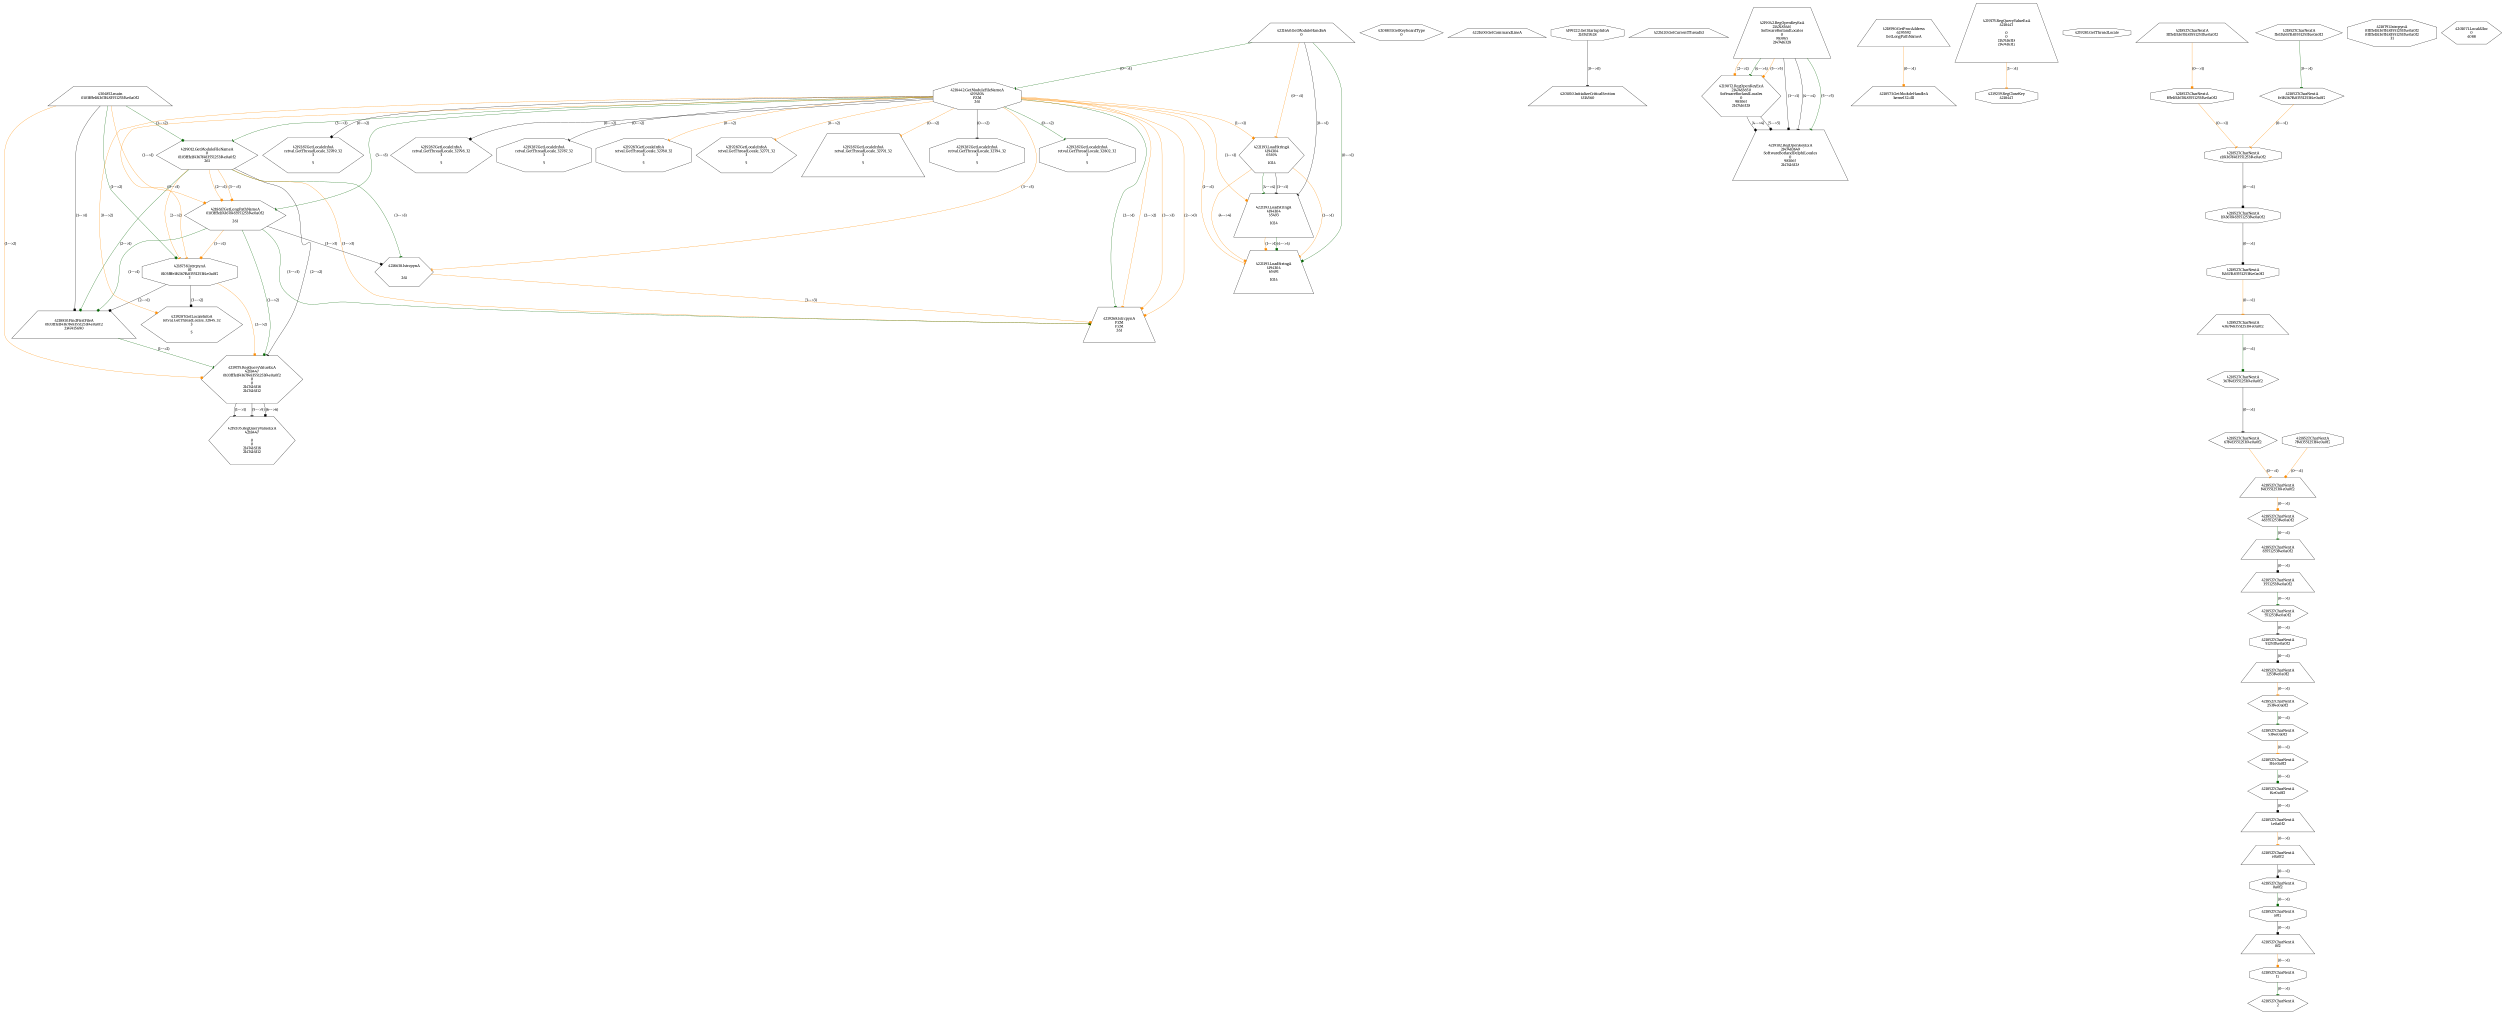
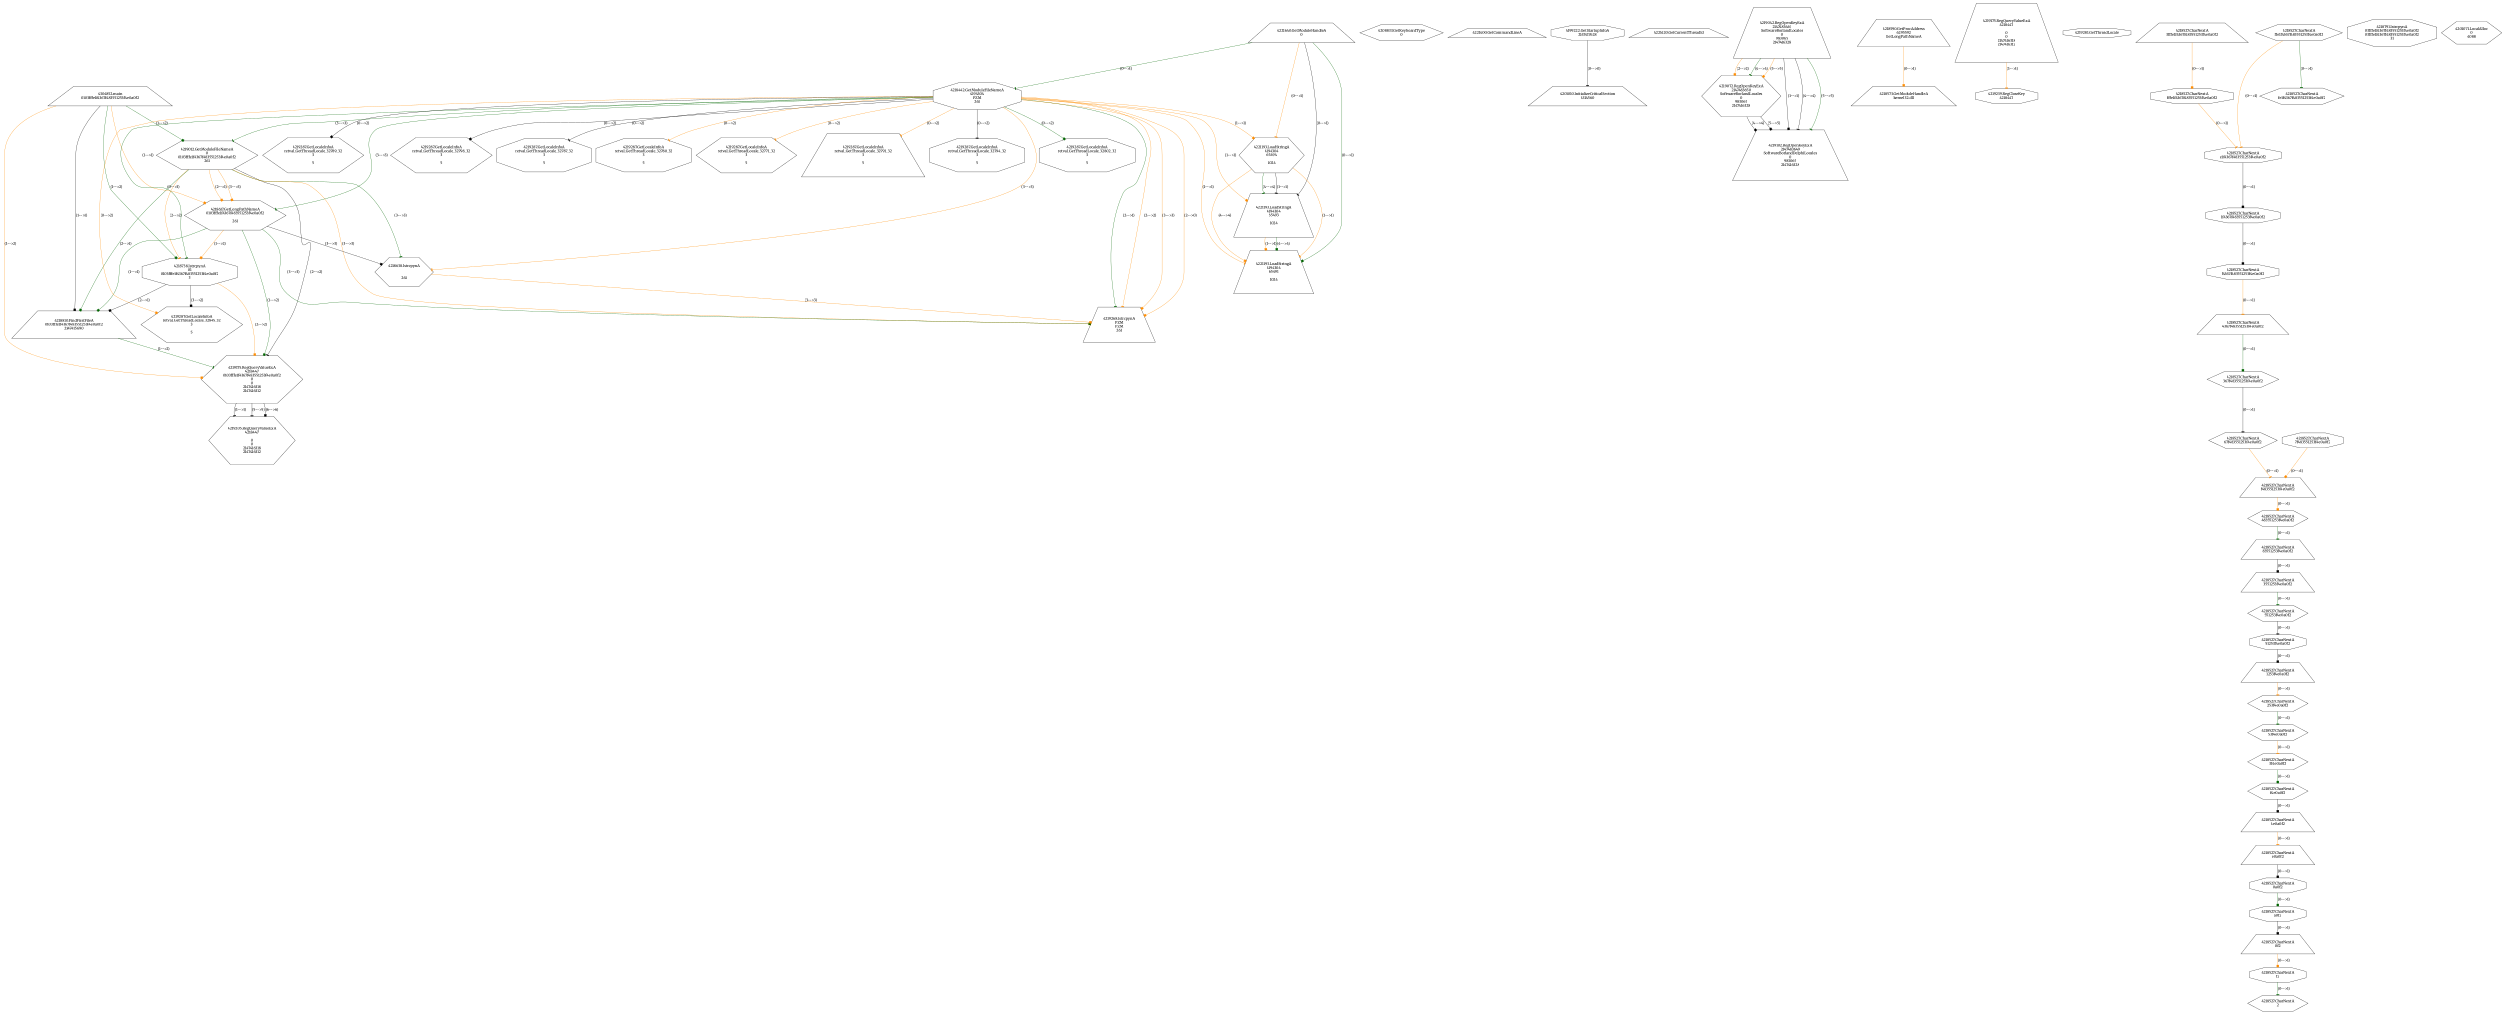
(496, 109) -> (496, 109)
(1034, 121) -> (1034, 121)
(2273, 125) -> (2241, 85)
